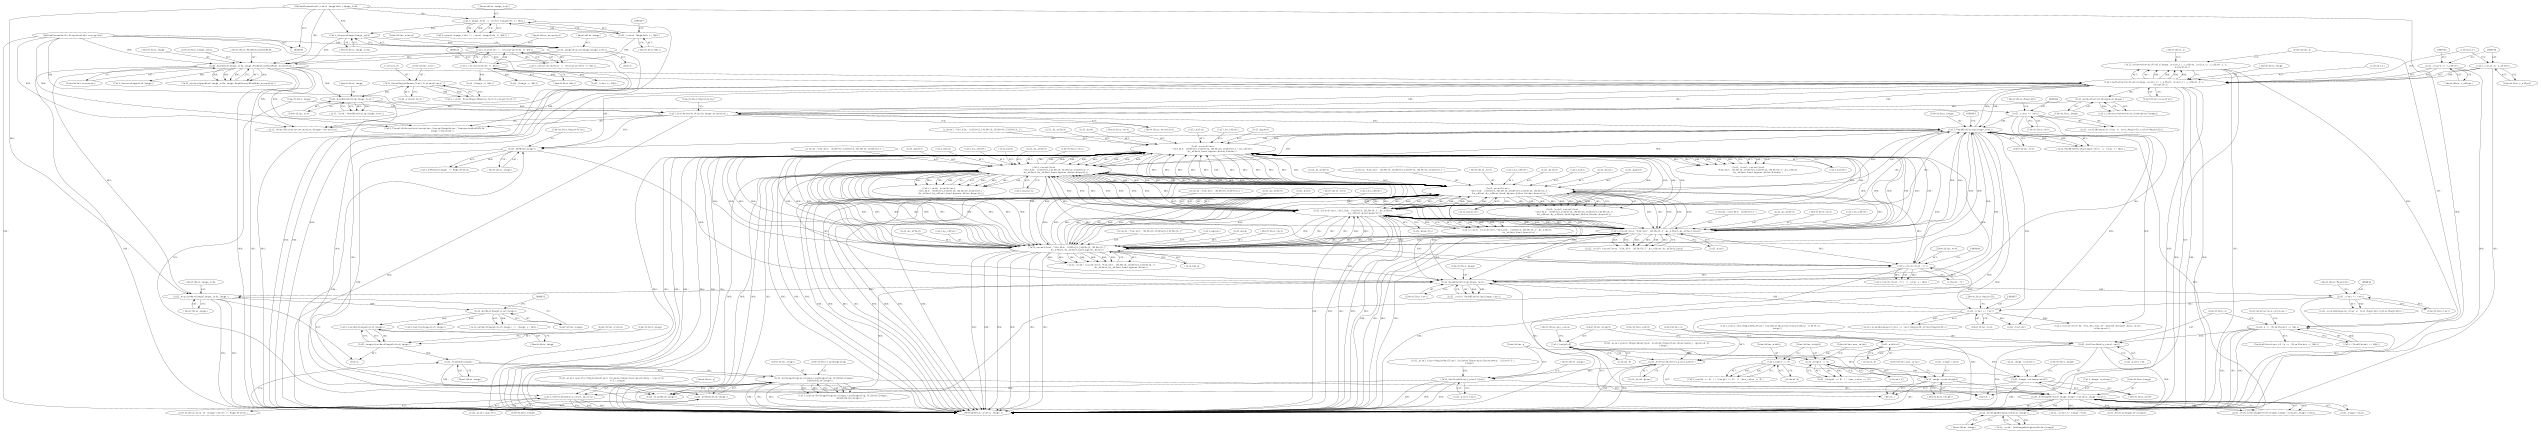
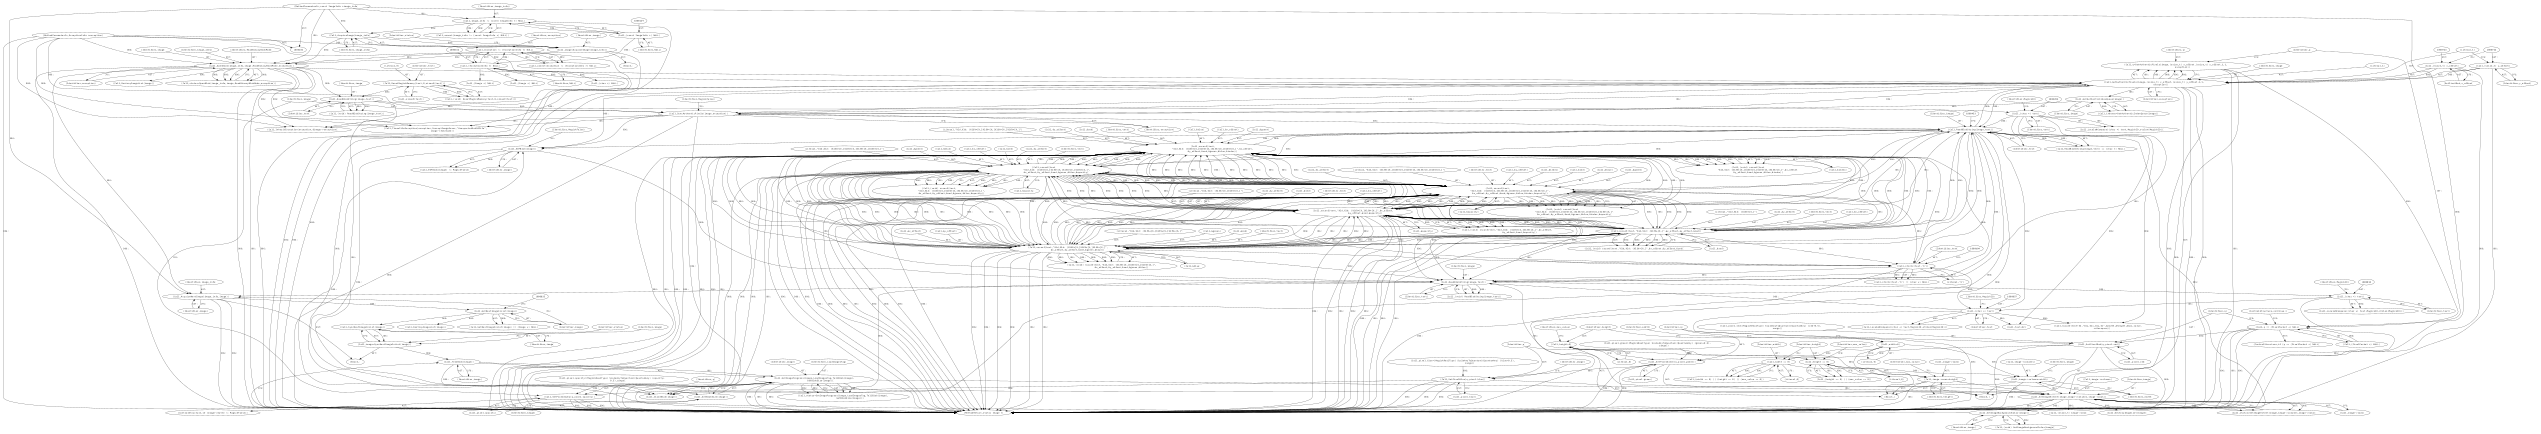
(2459, 83) -> (2459, 83)
none -> (693, 293)
